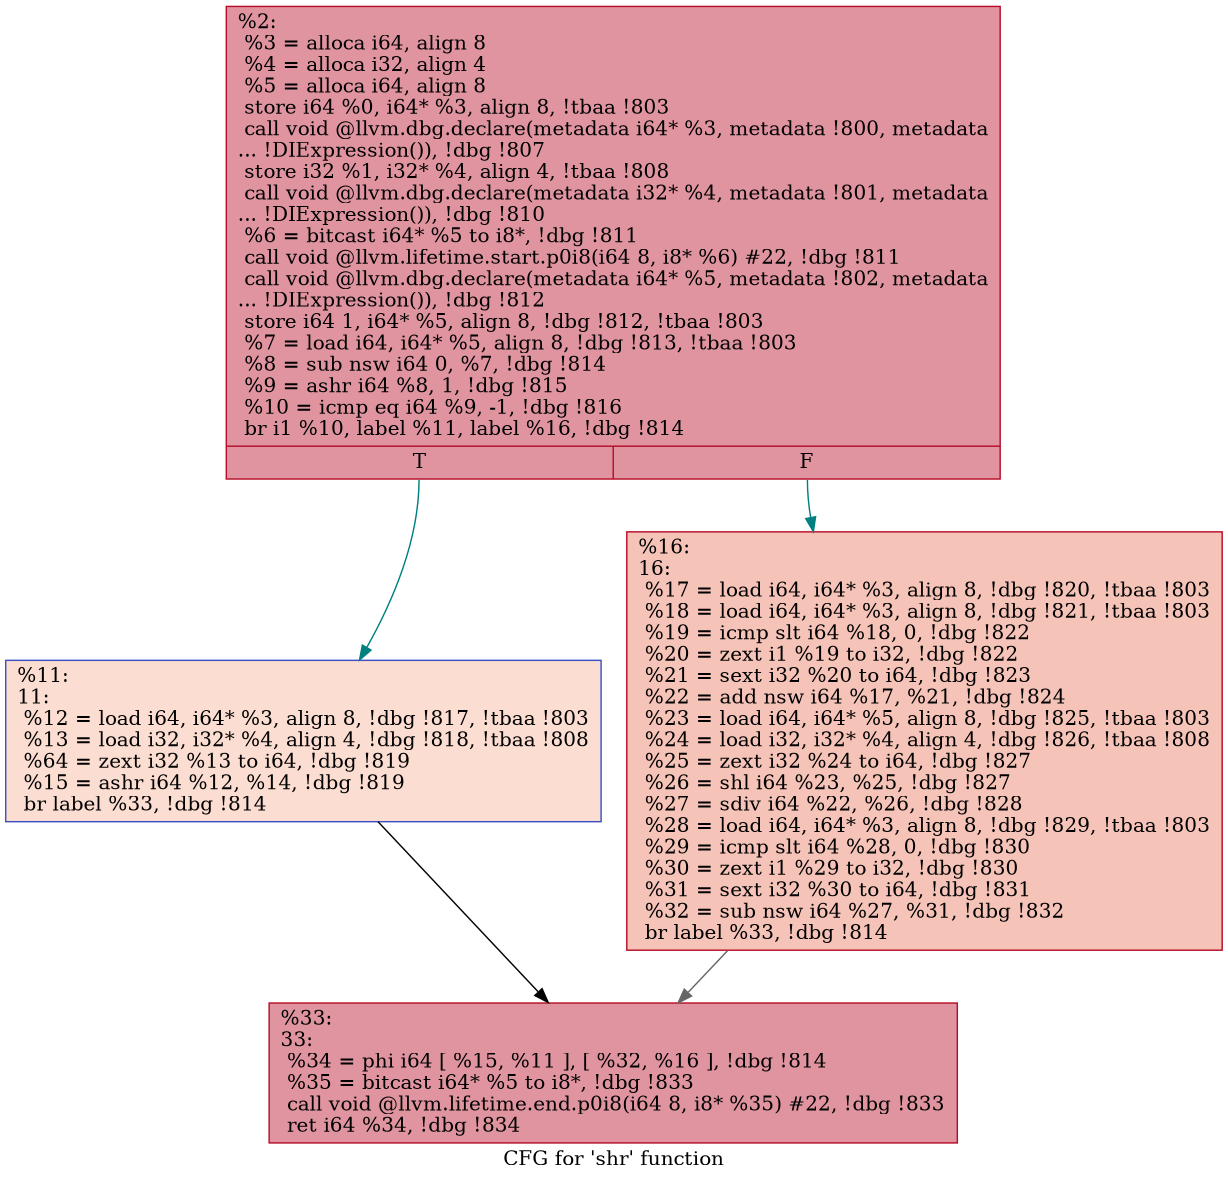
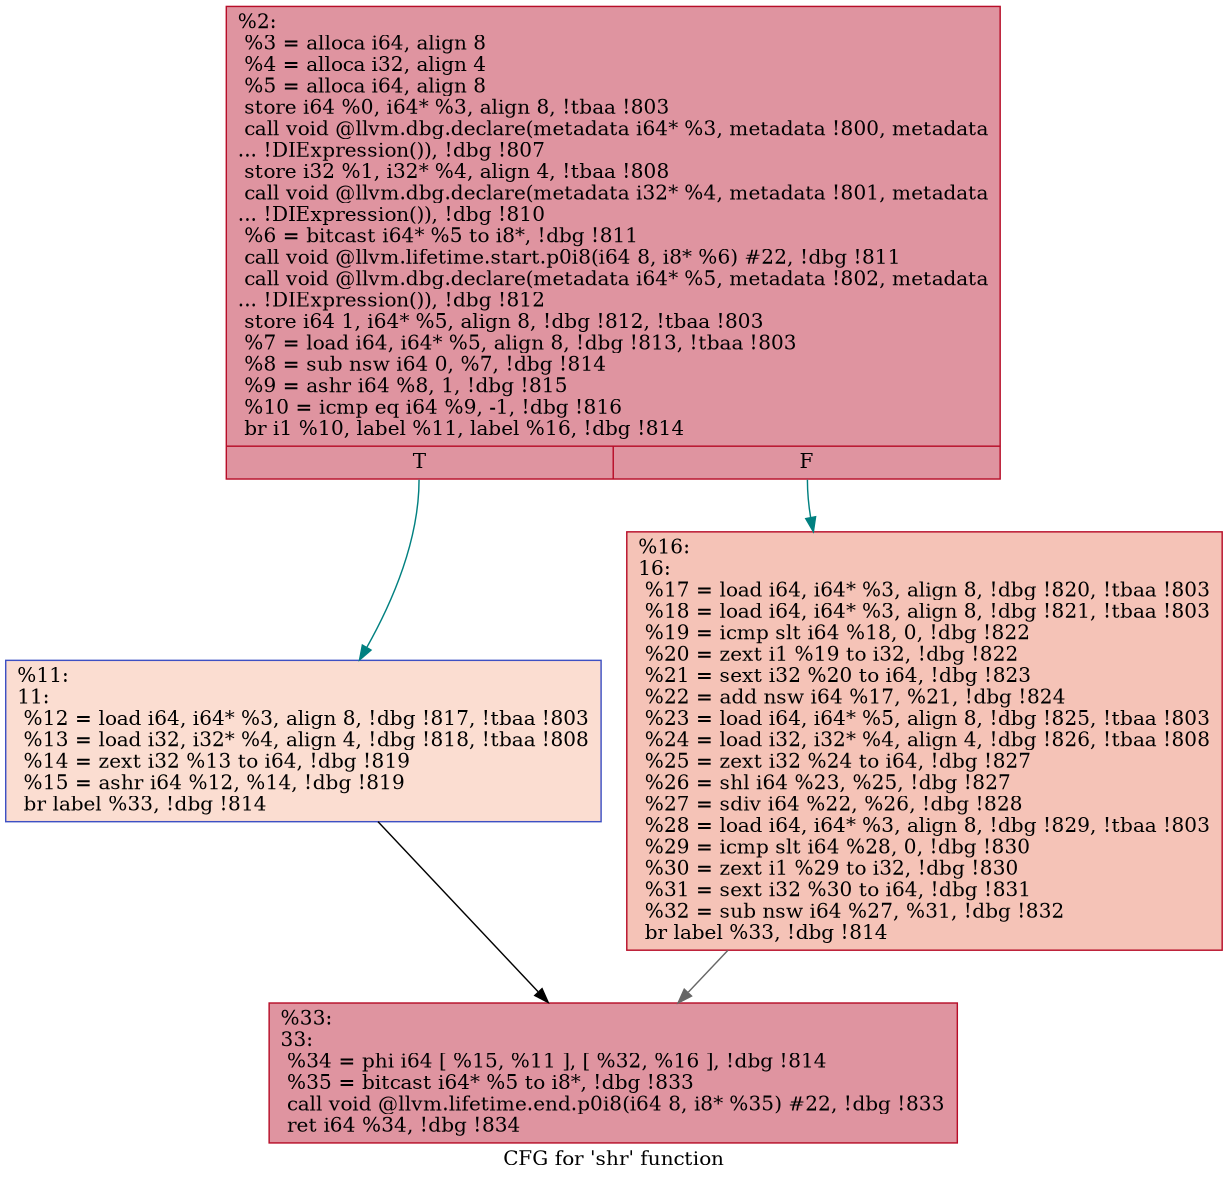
(214, 762) -> (214, 762)
